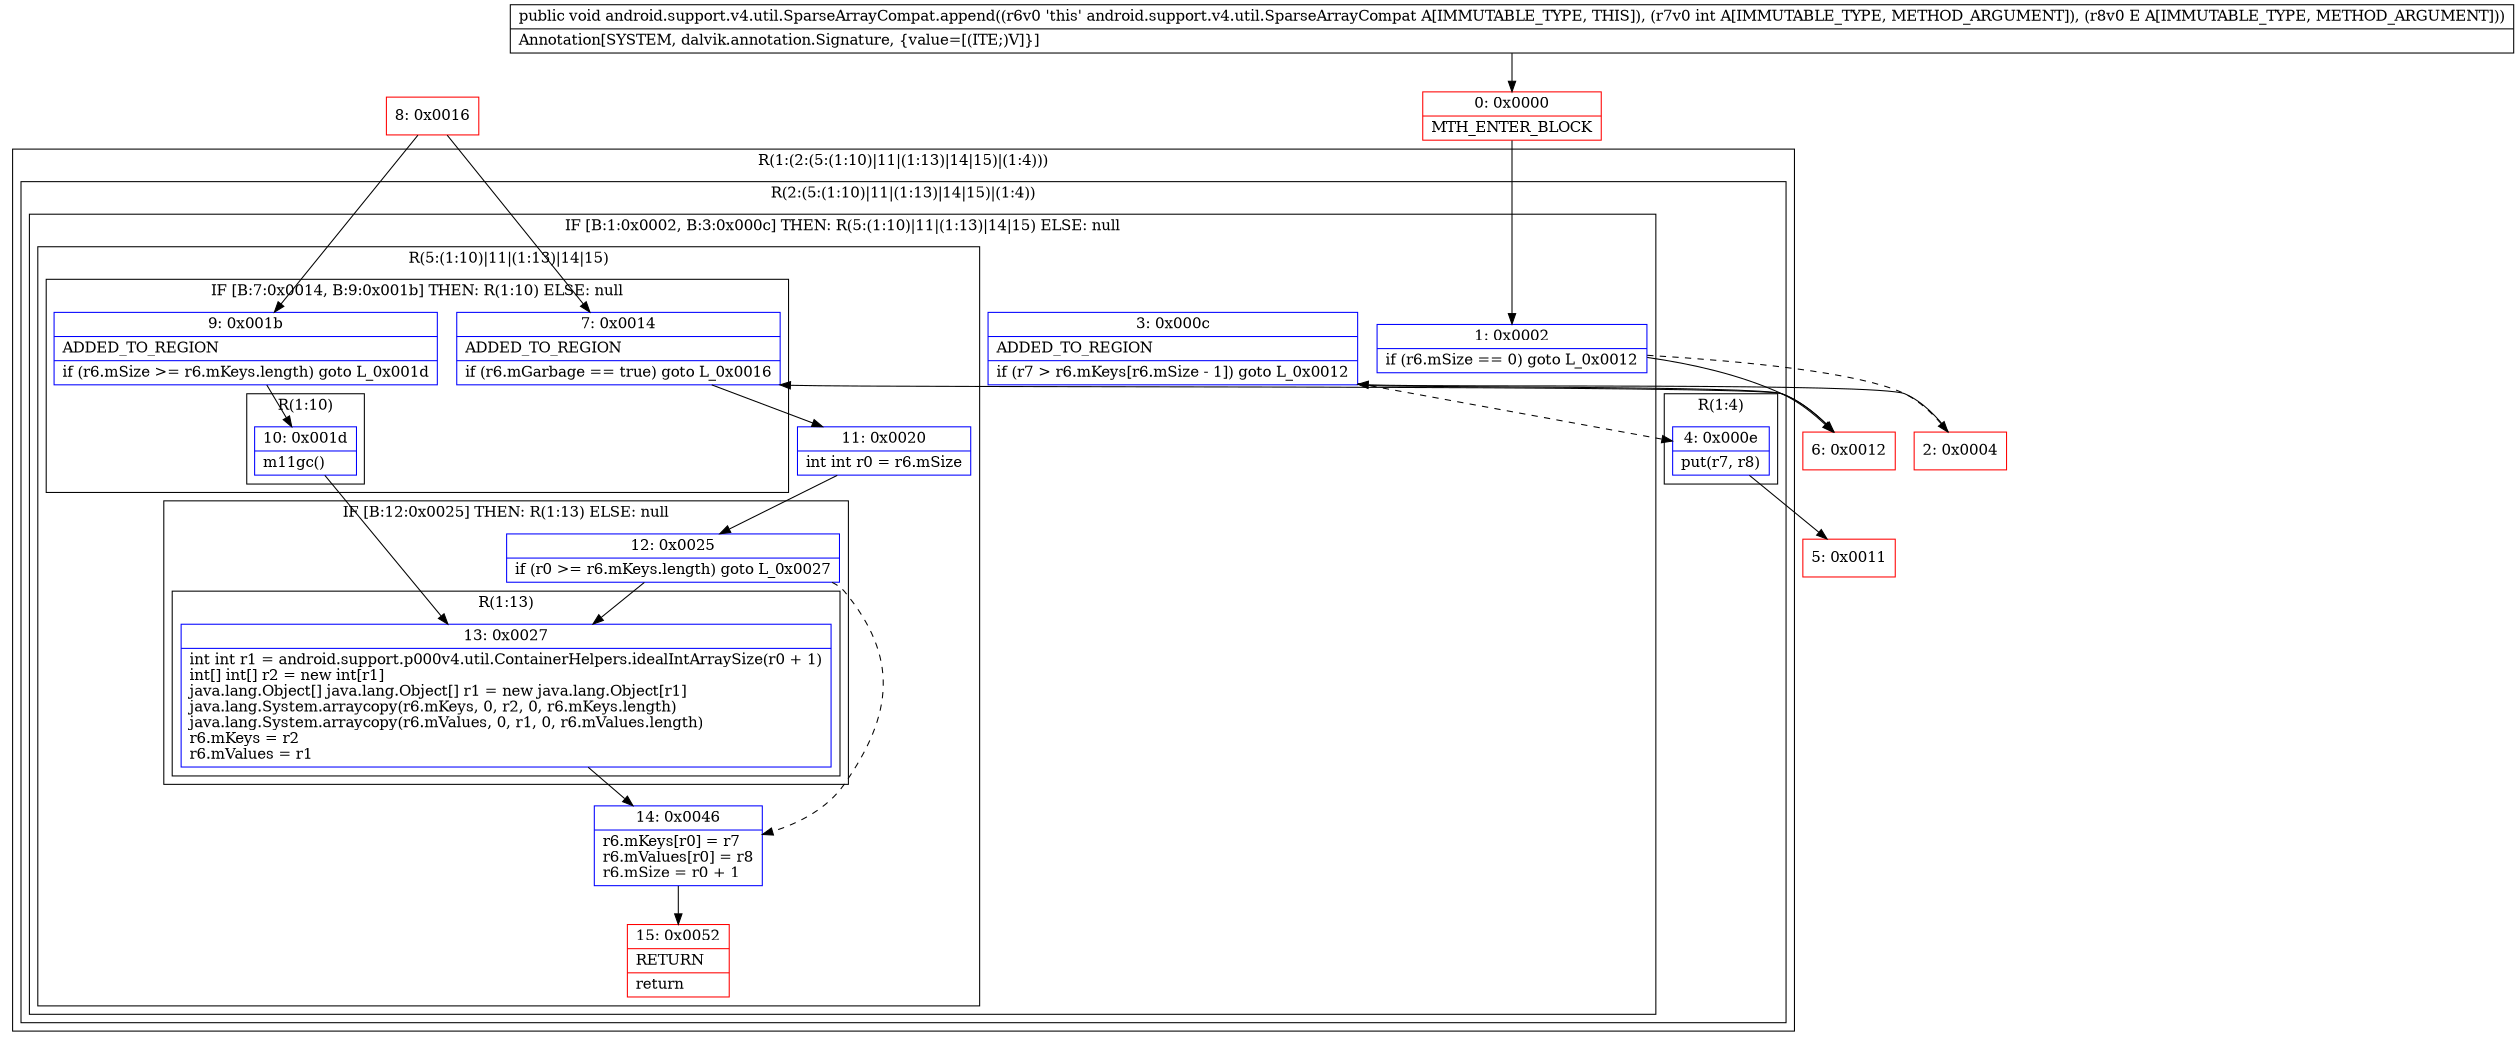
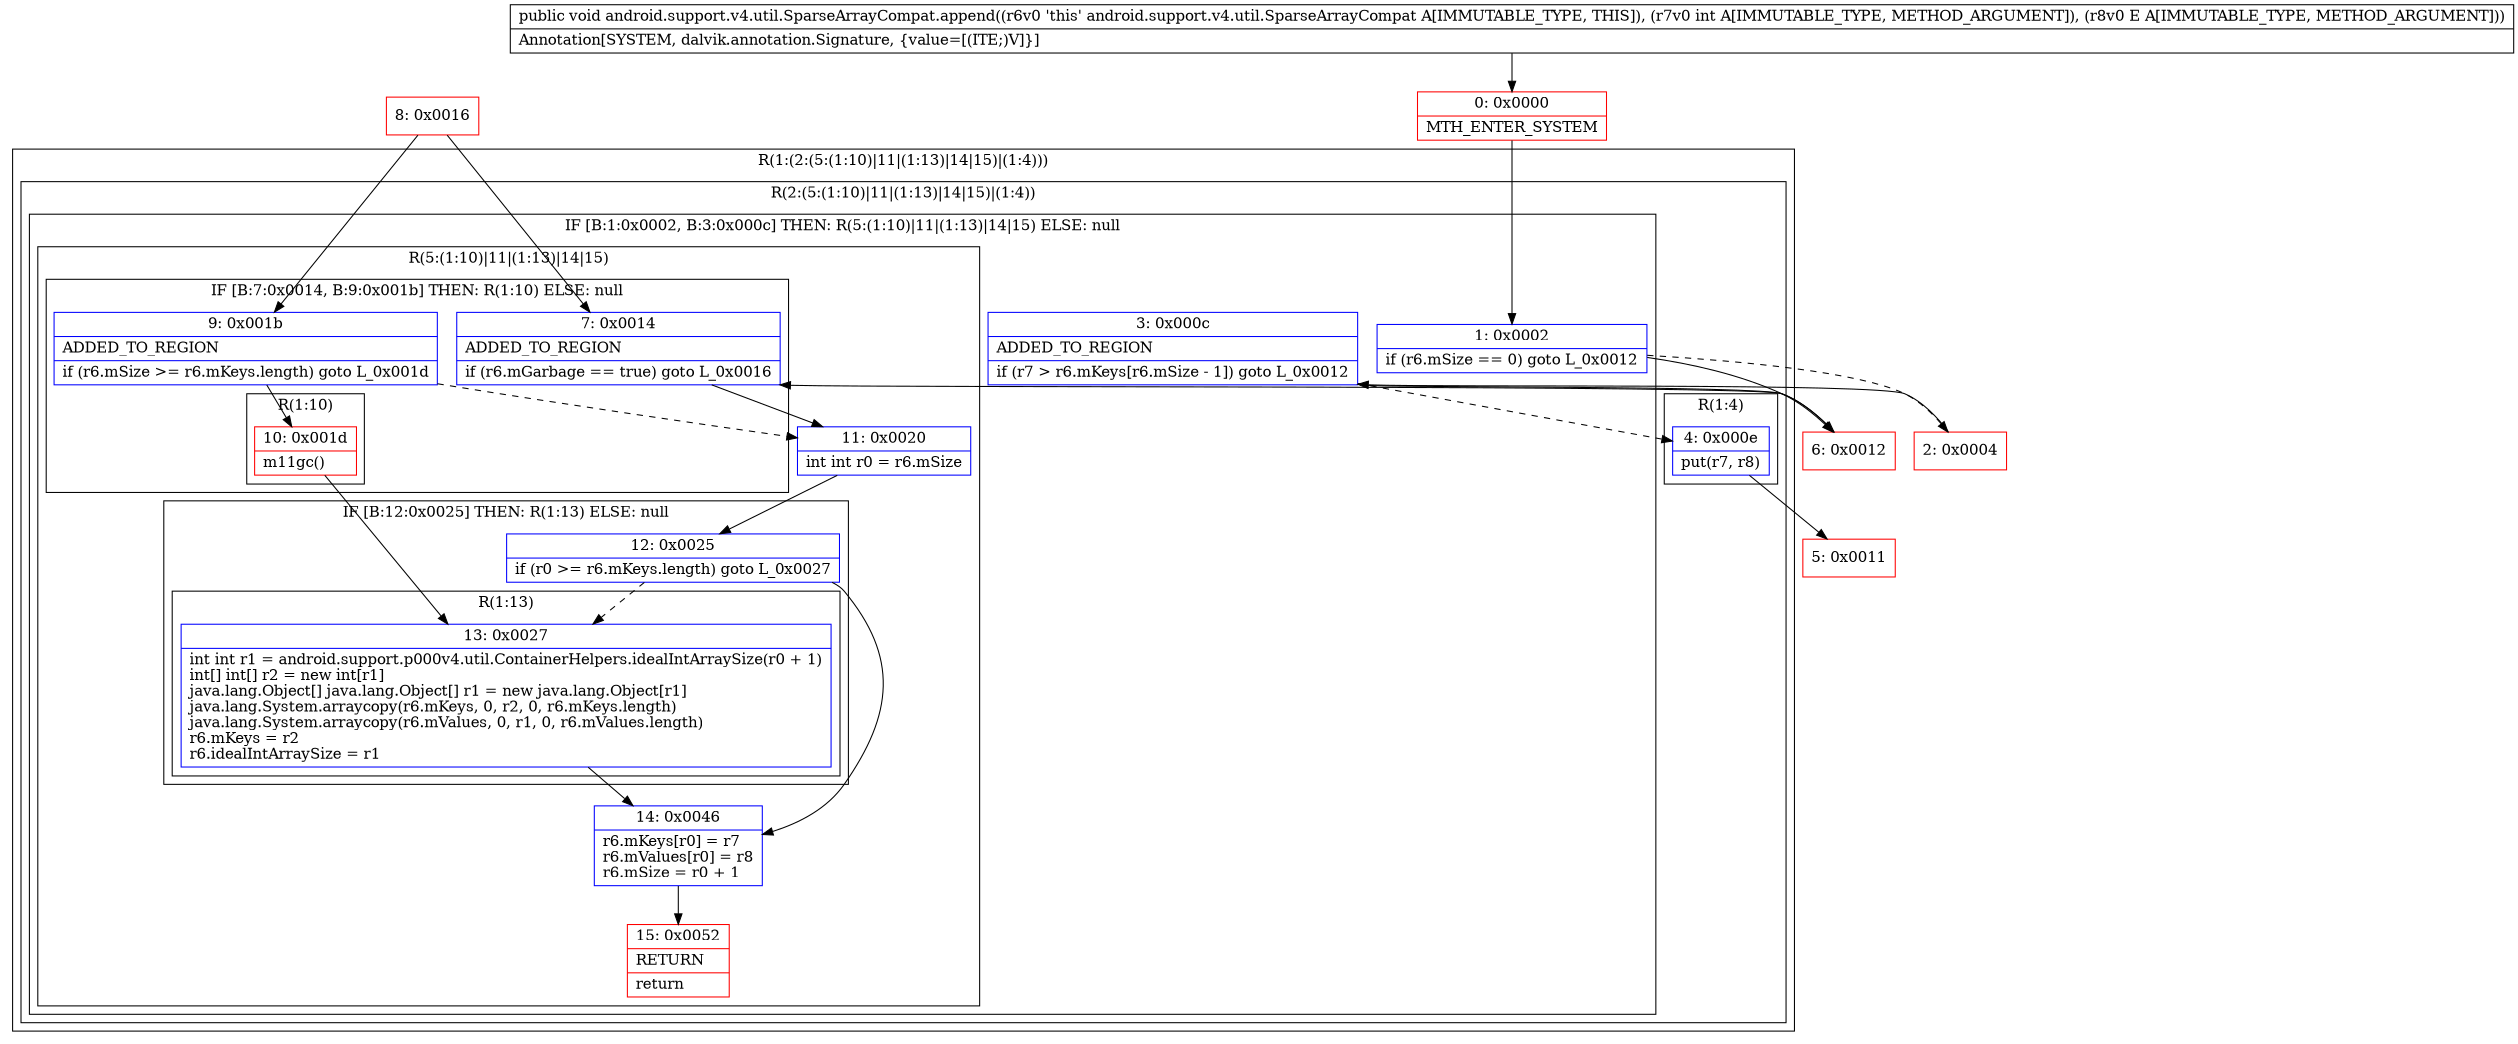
(1512, 128) -> (1512, 128)
none -> (612, 411)
(306, 451) -> (306, 451)
(623, 600) -> (623, 600)
(876, 723) -> (876, 723)
(251, 754) -> (285, 754)
